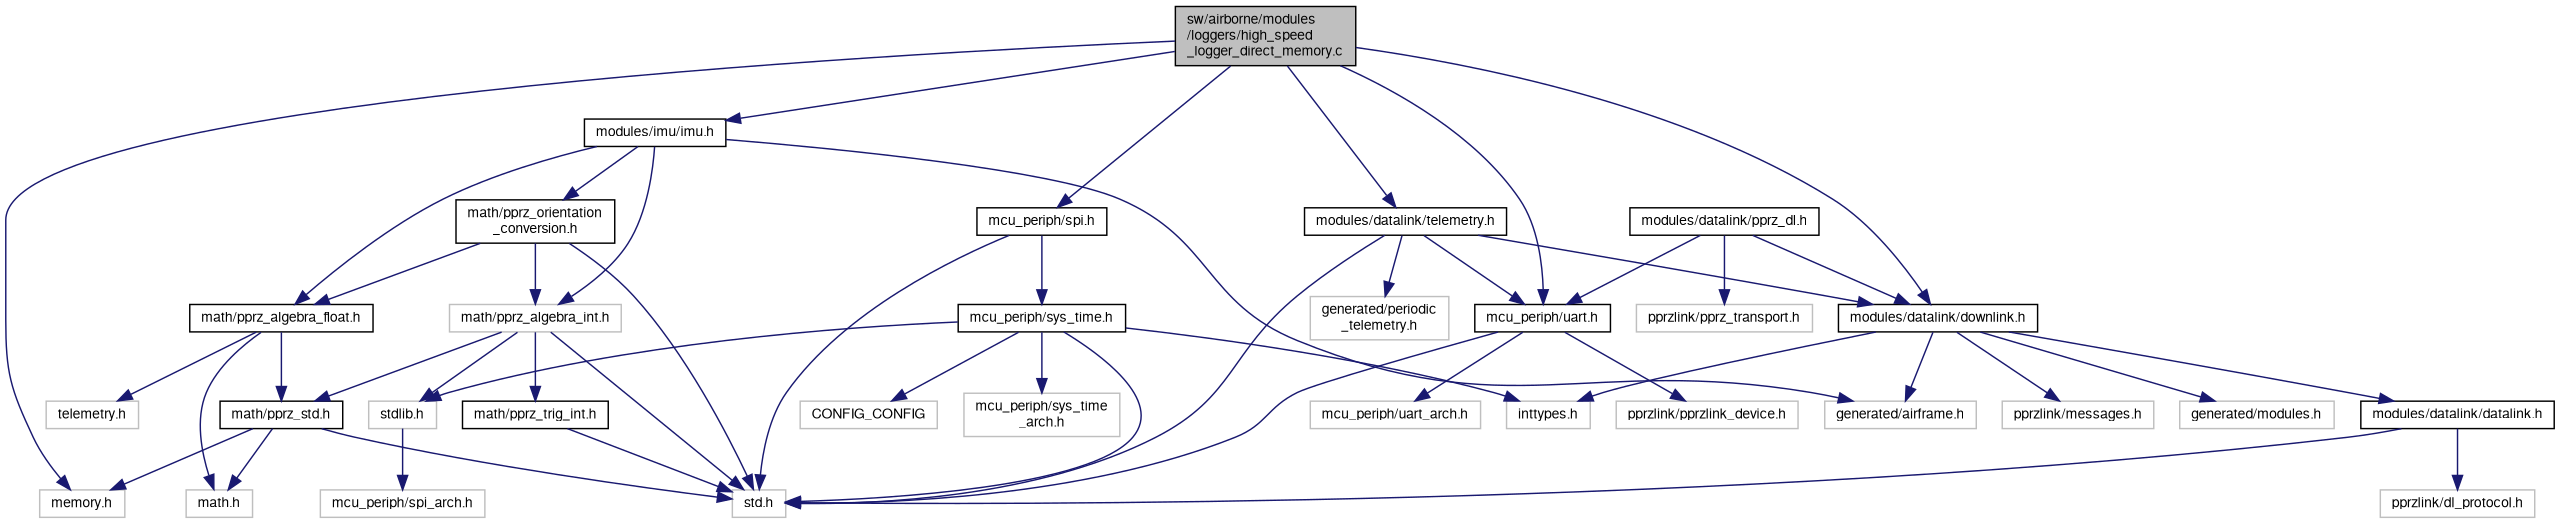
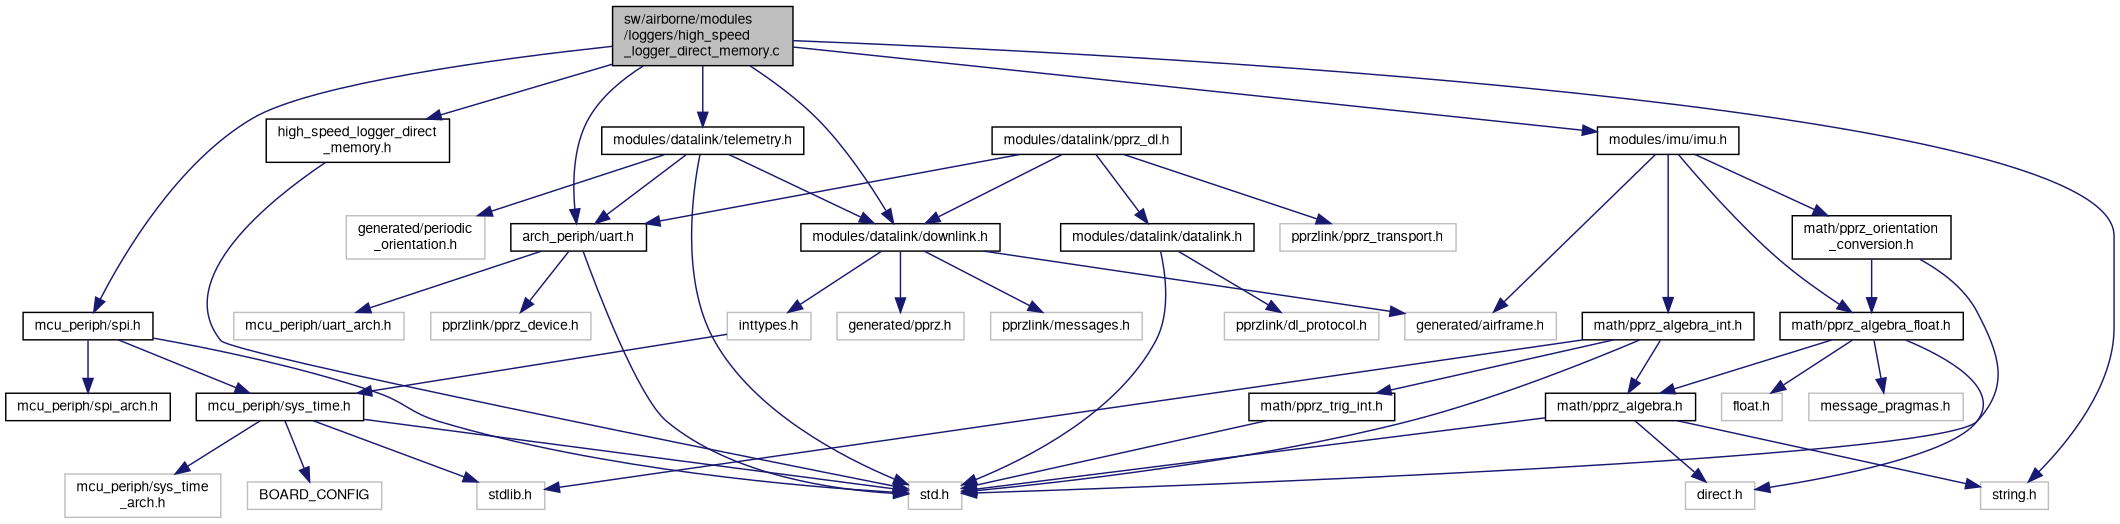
none -> (358, 141)
(535, 266) -> none
(535, 318) -> (1668, 326)
(1380, 318) -> (416, 237)
(1543, 318) -> (579, 237)
(1307, 353) -> (549, 363)
(2194, 365) -> (1118, 183)
none -> (1886, 407)
(92, 415) -> (1752, 407)
(281, 415) -> (1621, 407)
(869, 415) -> (315, 496)
(1707, 415) -> (511, 326)
(2257, 415) -> (900, 326)
(403, 457) -> (88, 359)
(82, 504) -> (2015, 496)
(219, 504) -> (1720, 496)
(403, 504) -> (88, 407)
